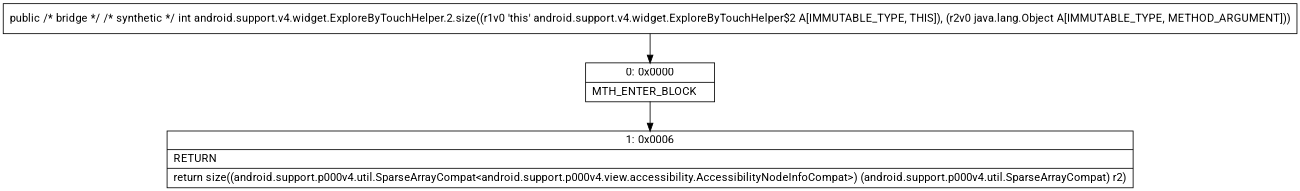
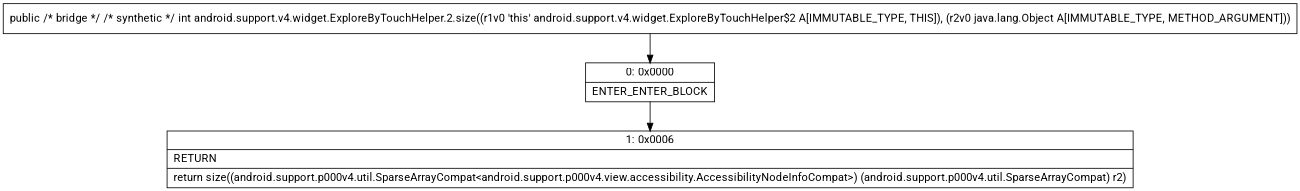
(645, 92) -> (650, 92)
